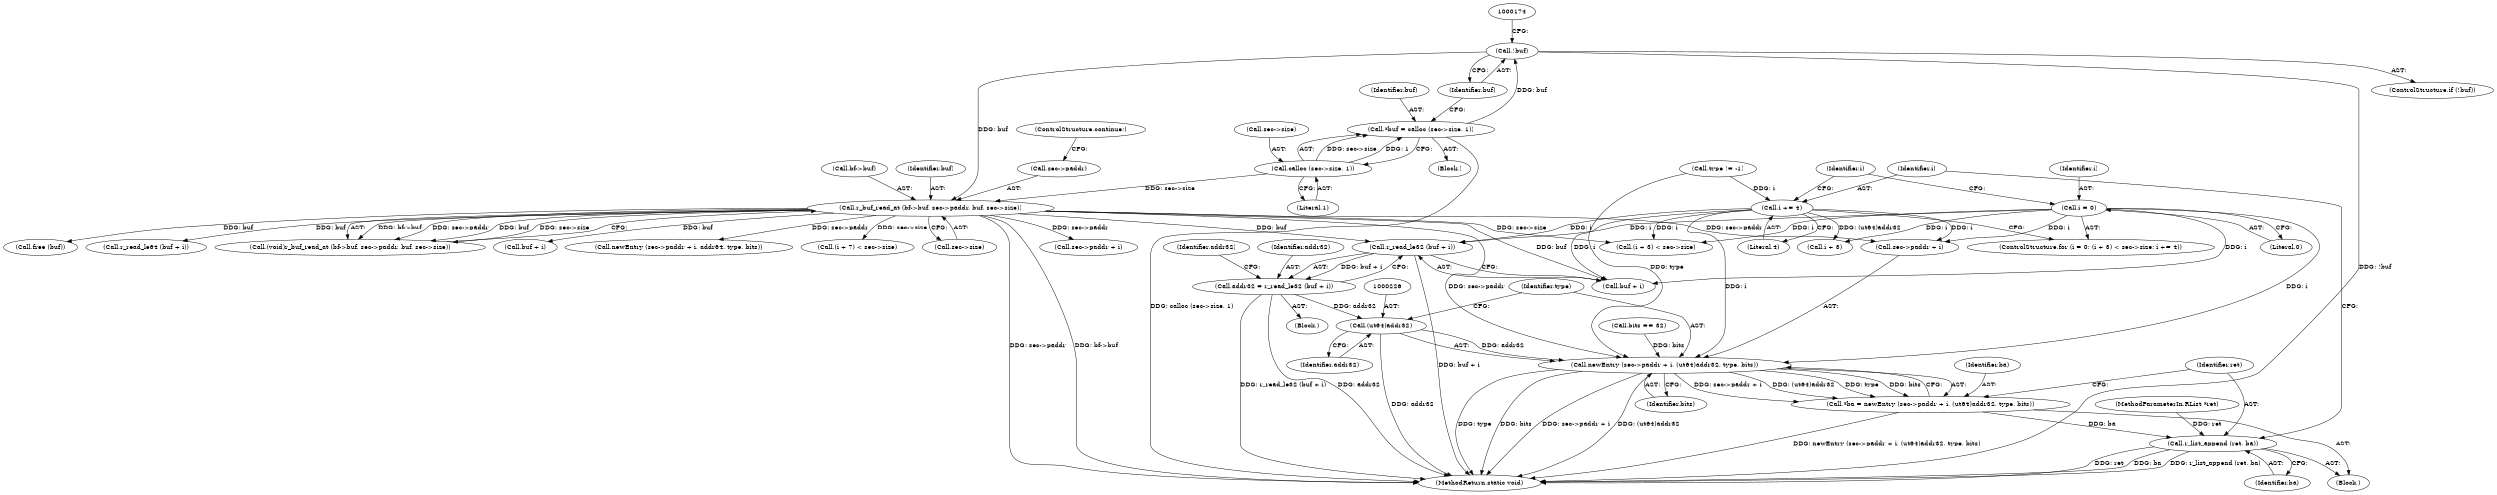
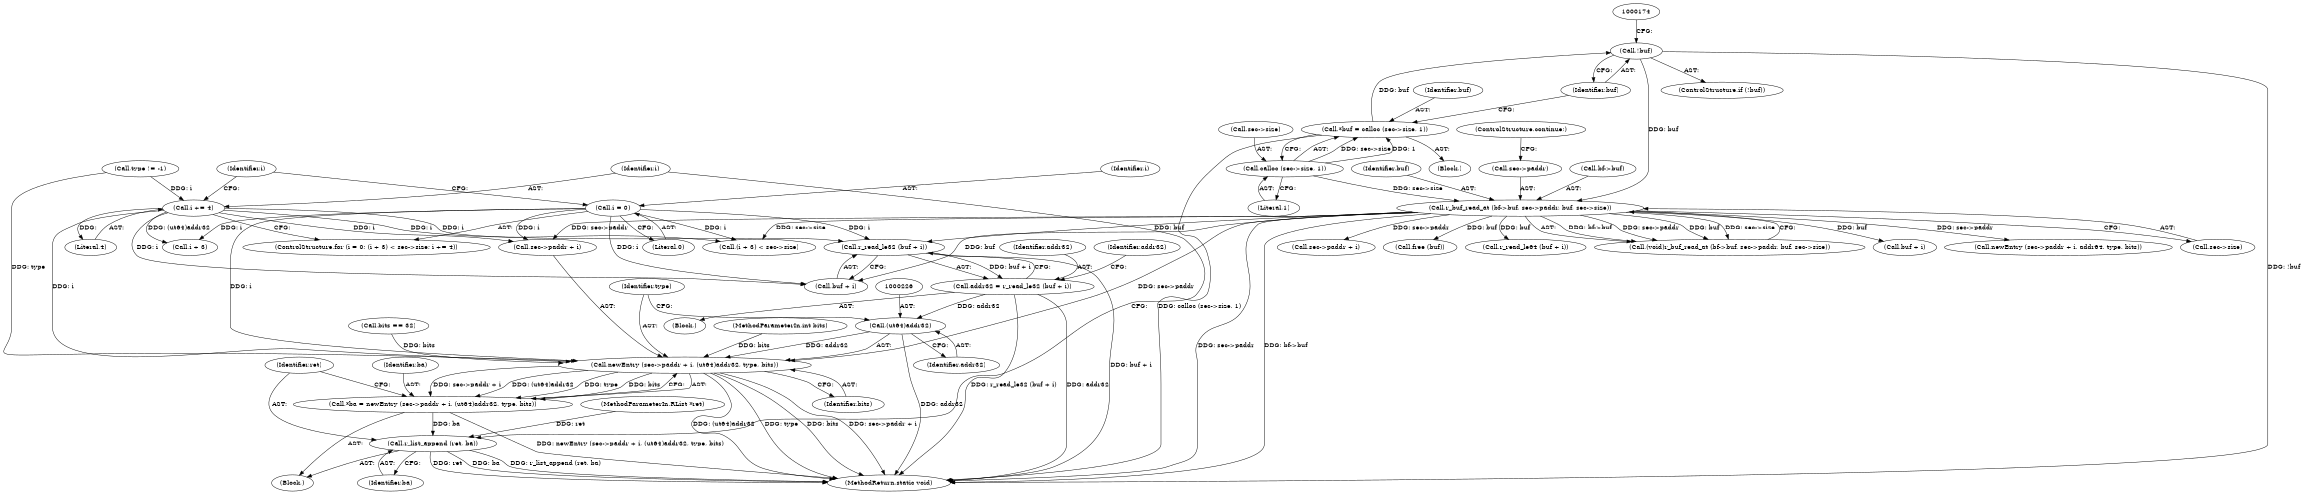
(1826, 228) -> (89, 228)
(858, 247) -> none
none -> (780, 326)
